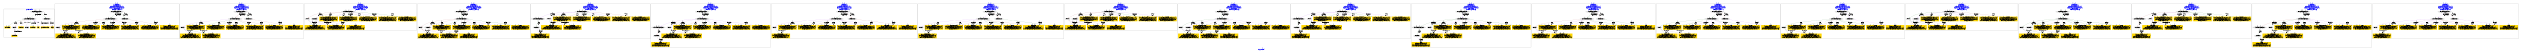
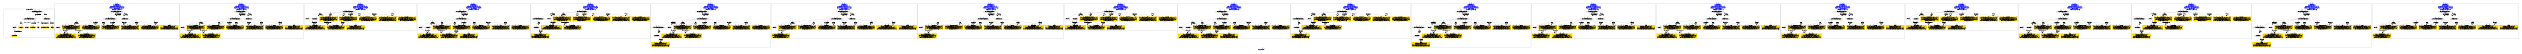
(7, 27) -> none
(21, 27) -> (21, 27)
(38, 27) -> (38, 27)
